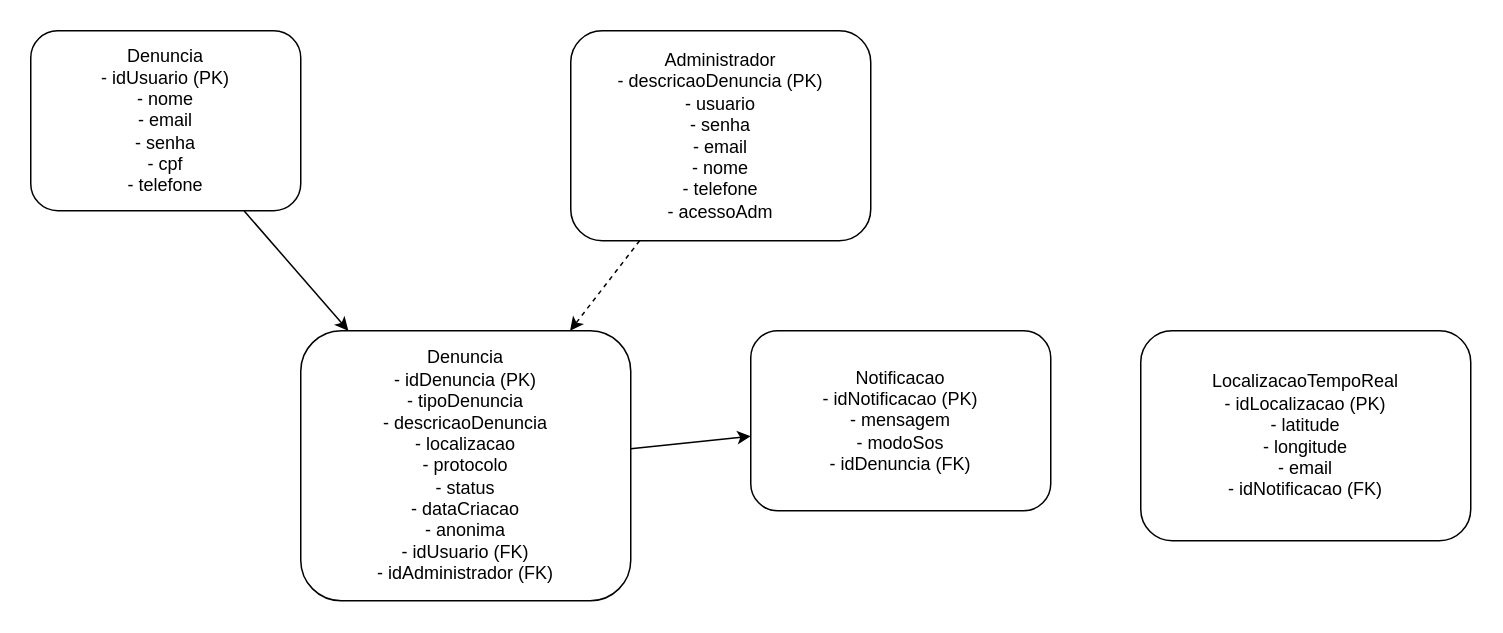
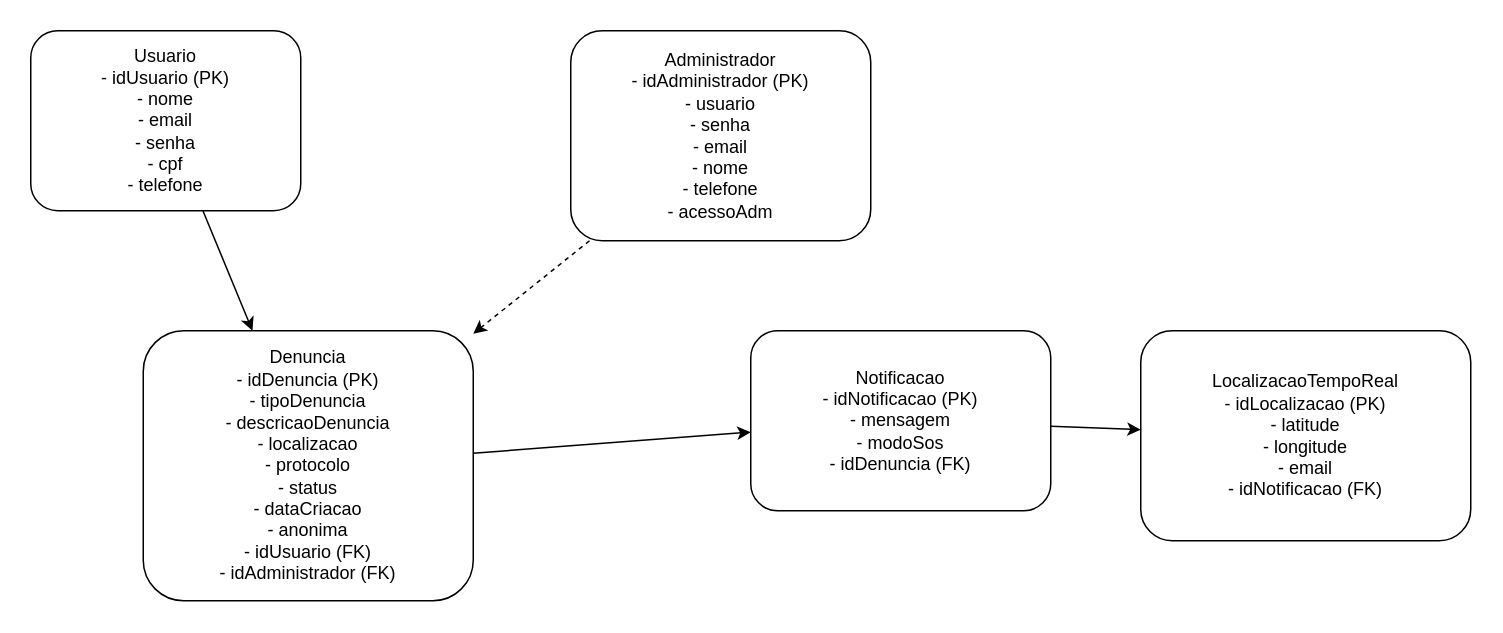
(166, 121) -> (166, 121)
(721, 136) -> (721, 136)
none -> (1091, 428)
(466, 466) -> (308, 466)
